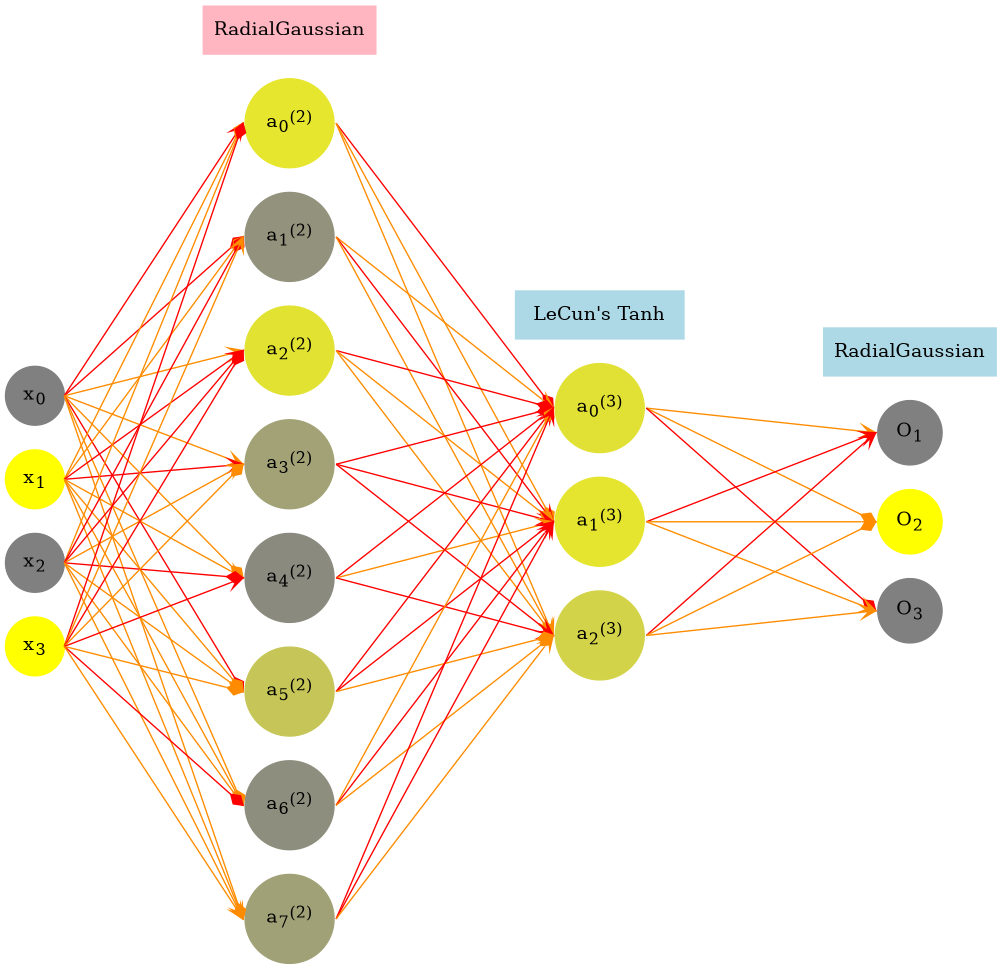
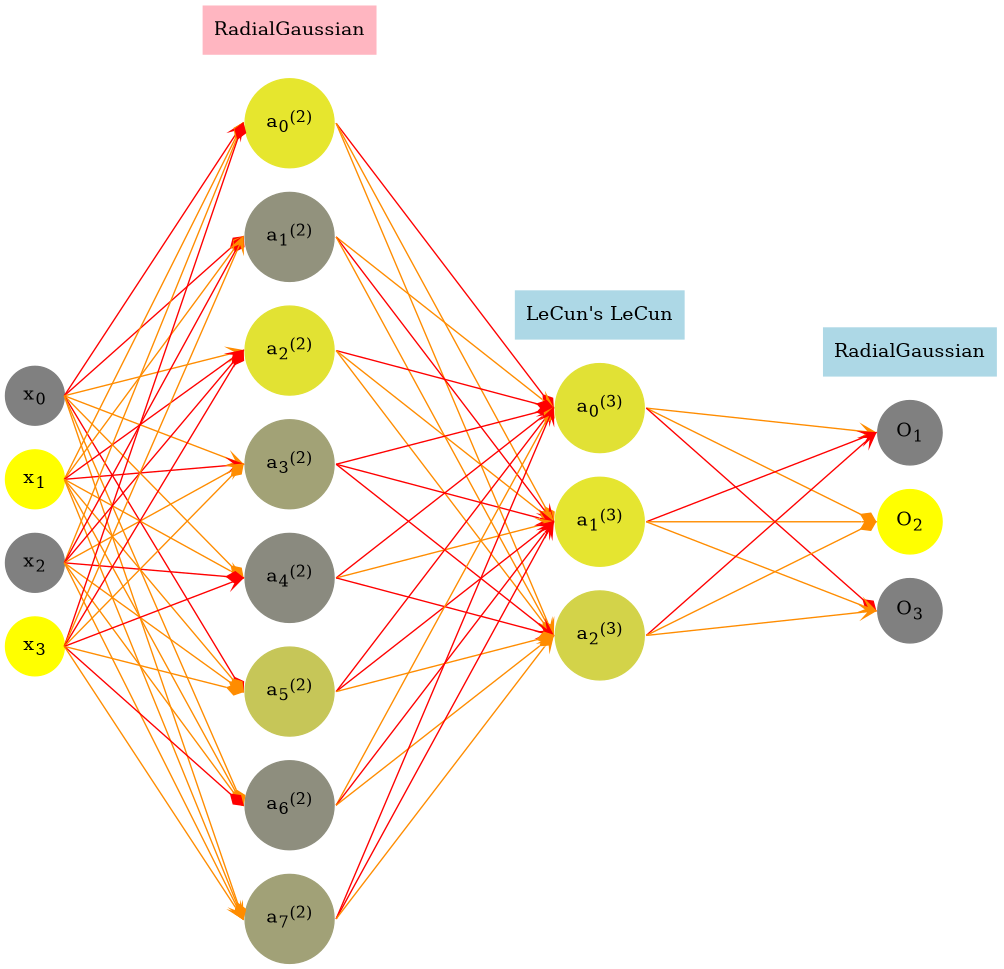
(600, 315) -> (600, 315)
